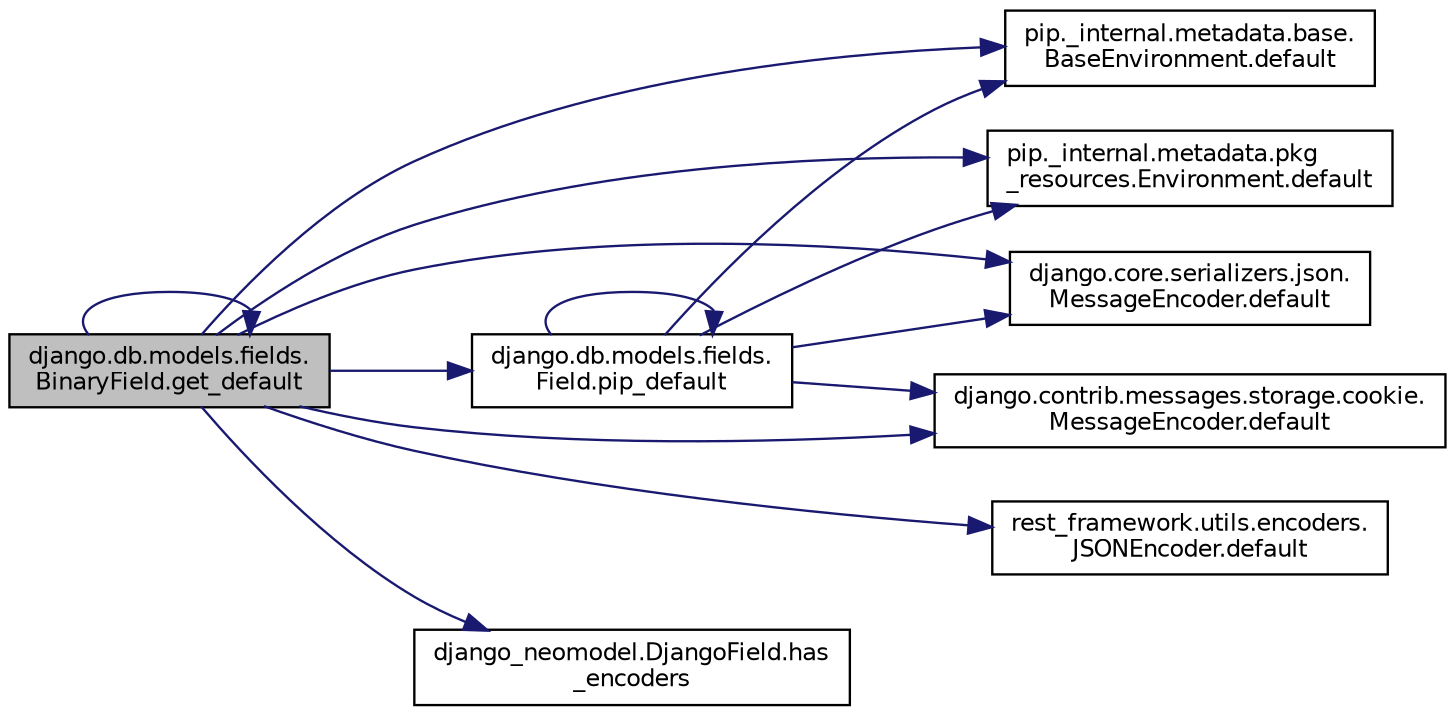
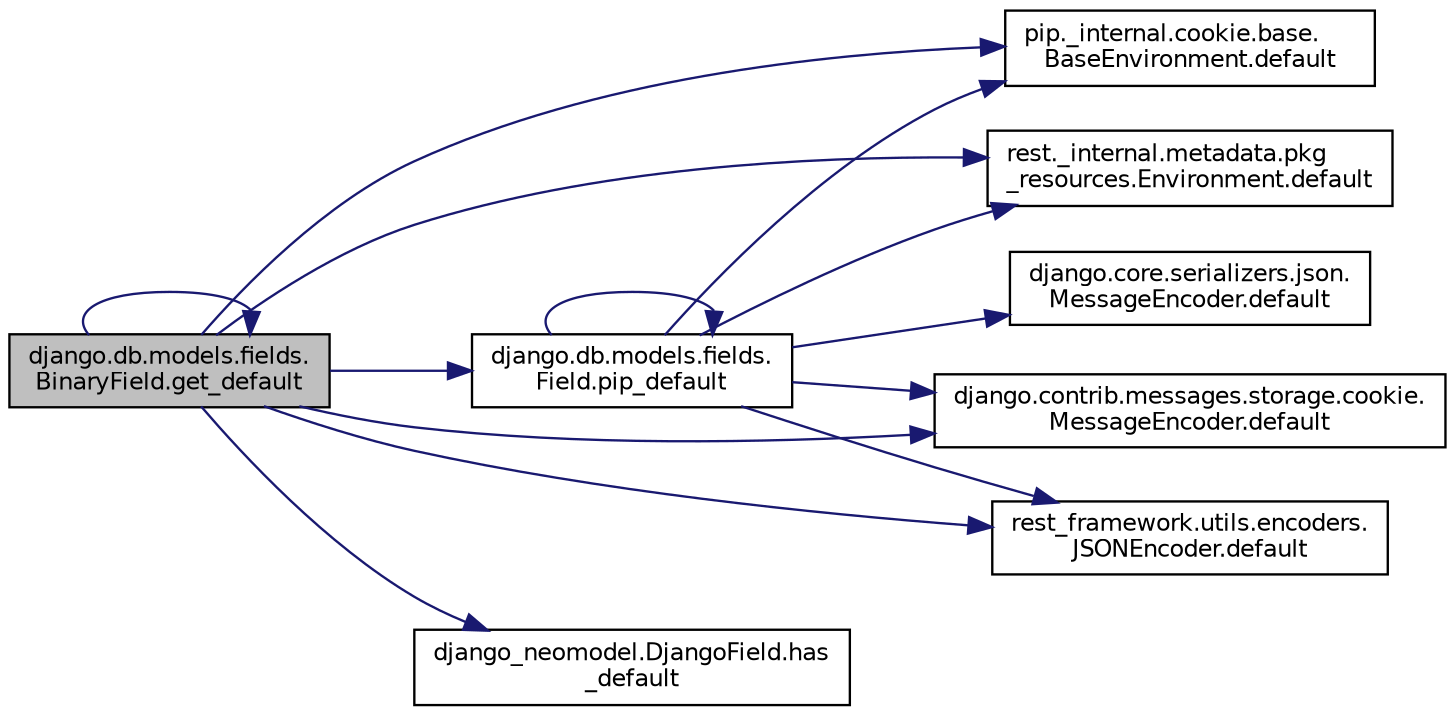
(1190, 48) -> (1190, 48)
(1190, 168) -> (1190, 168)
(605, 247) -> none
none -> (887, 453)
(632, 667) -> (632, 667)
